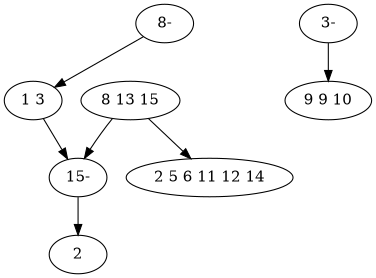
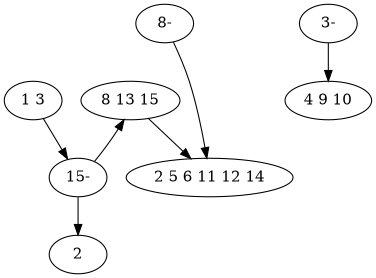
(104, 59) -> (193, 94)
(328, 101) -> (328, 101)
(101, 134) -> (107, 146)
